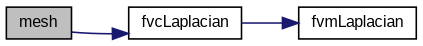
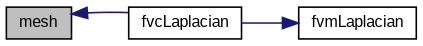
(92, 33) -> (108, 12)
